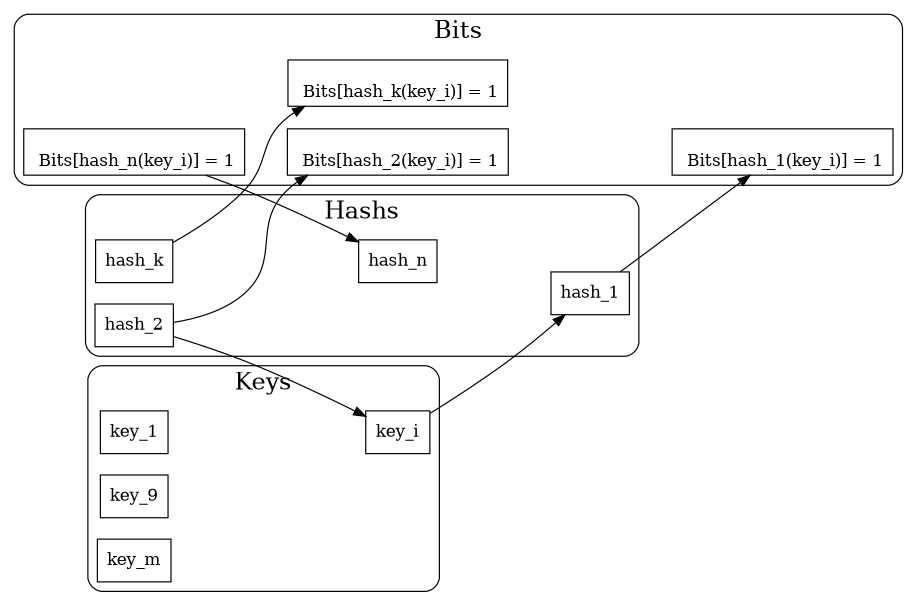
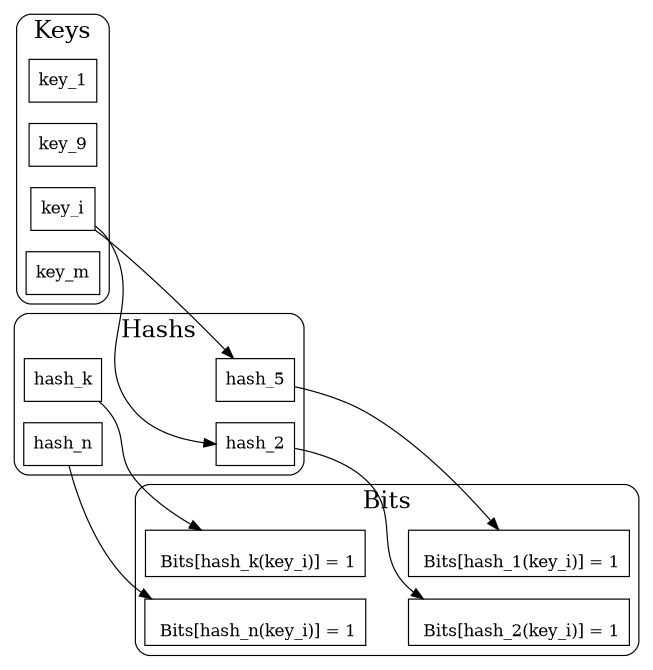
(285, 207) -> (95, 535)
(590, 293) -> (255, 380)
(275, 374) -> (115, 356)
